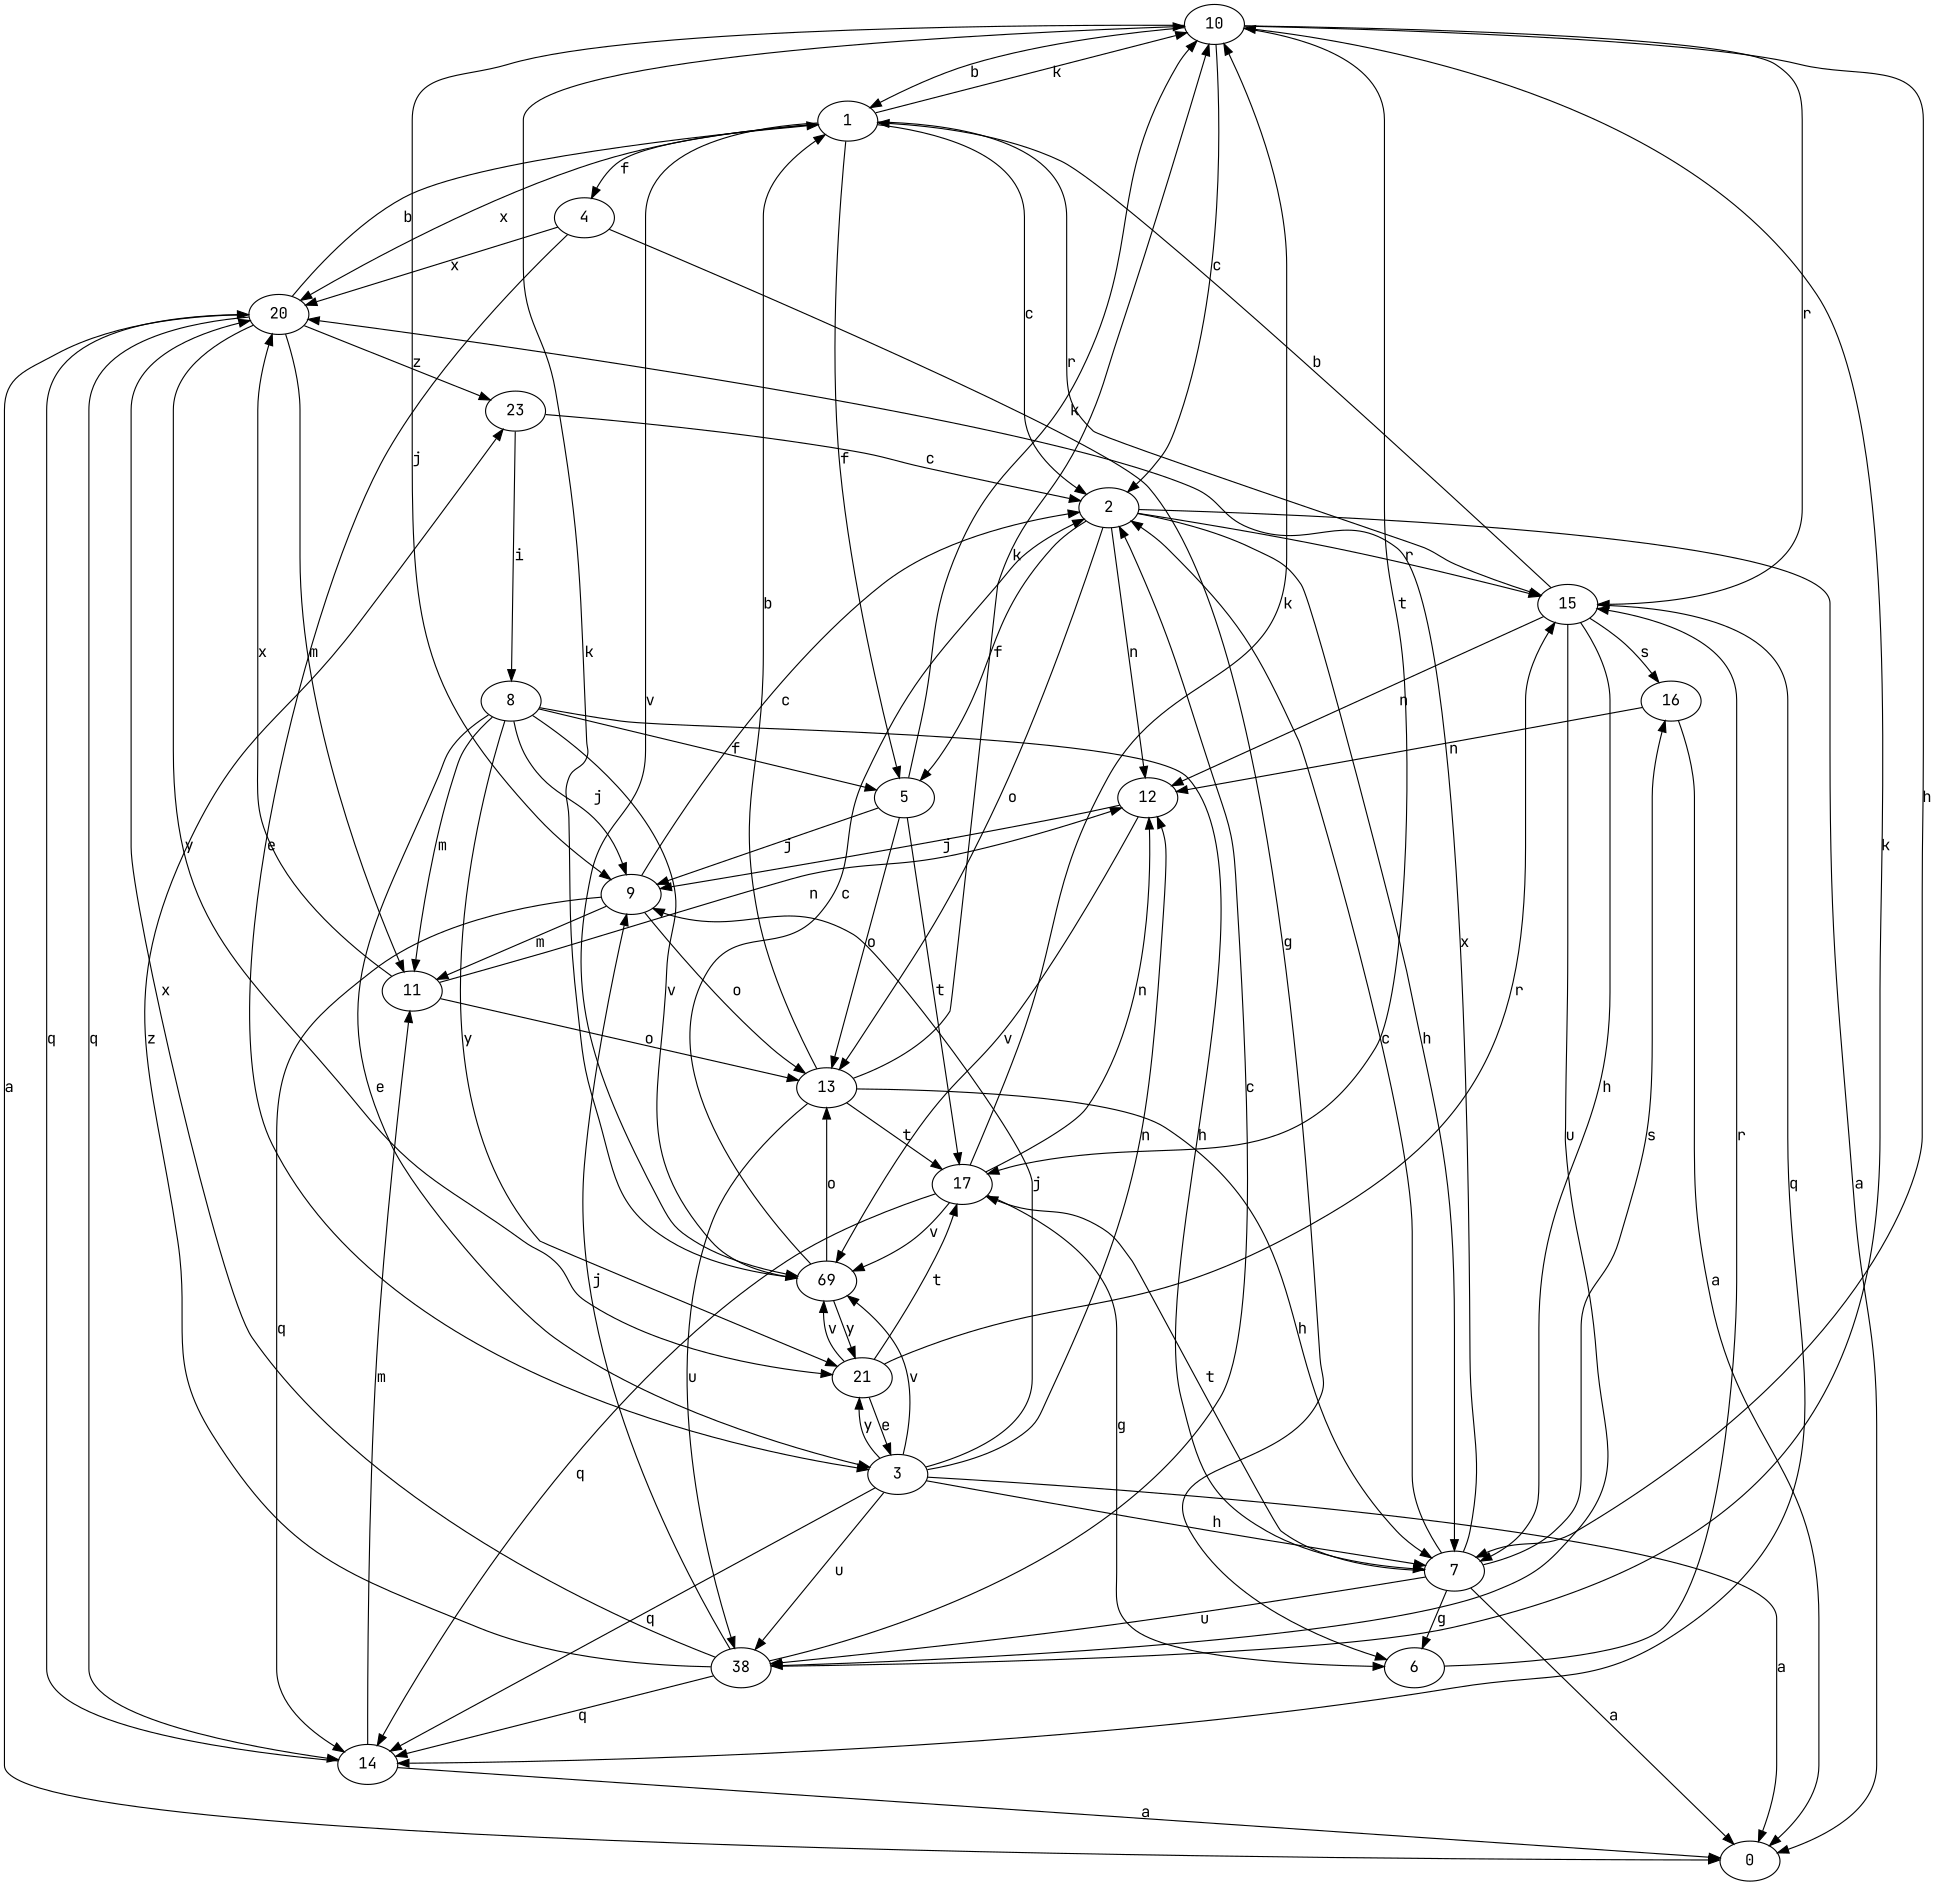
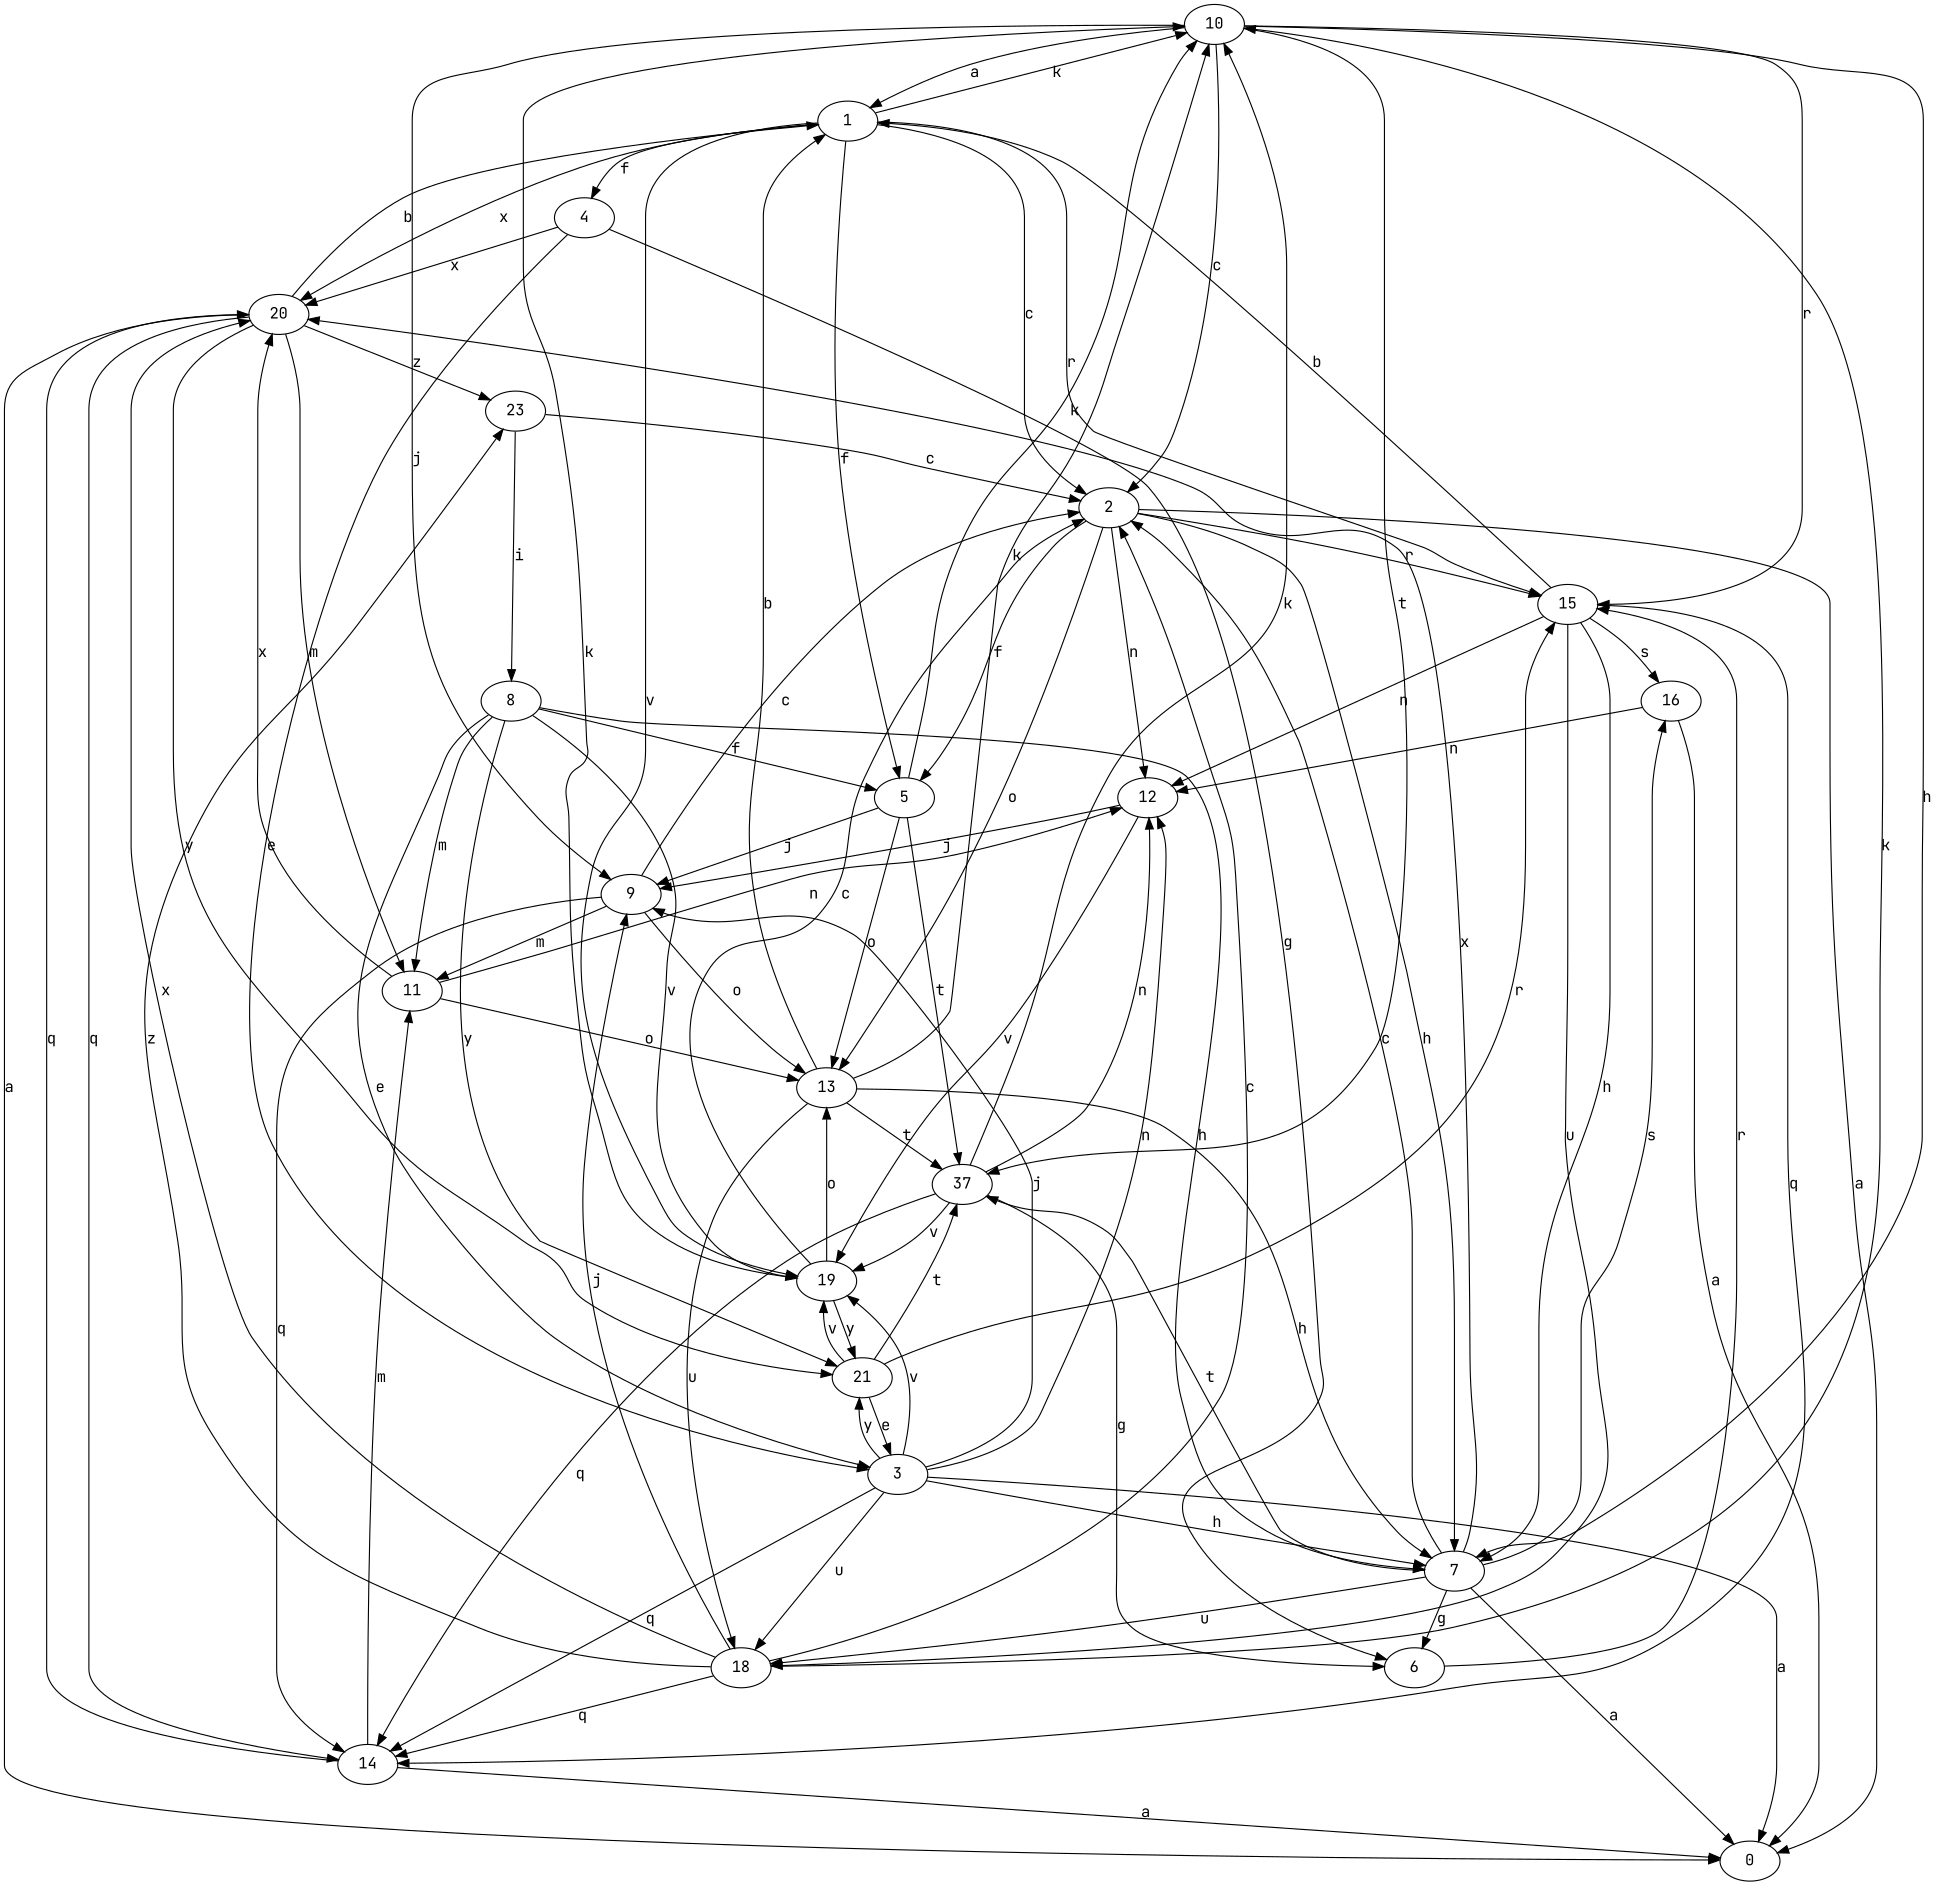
(975, 73) -> (975, 73)
(556, 790) -> none
(962, 1184) -> (962, 1184)
(827, 1281) -> (827, 1281)
(741, 1668) -> (741, 1668)
